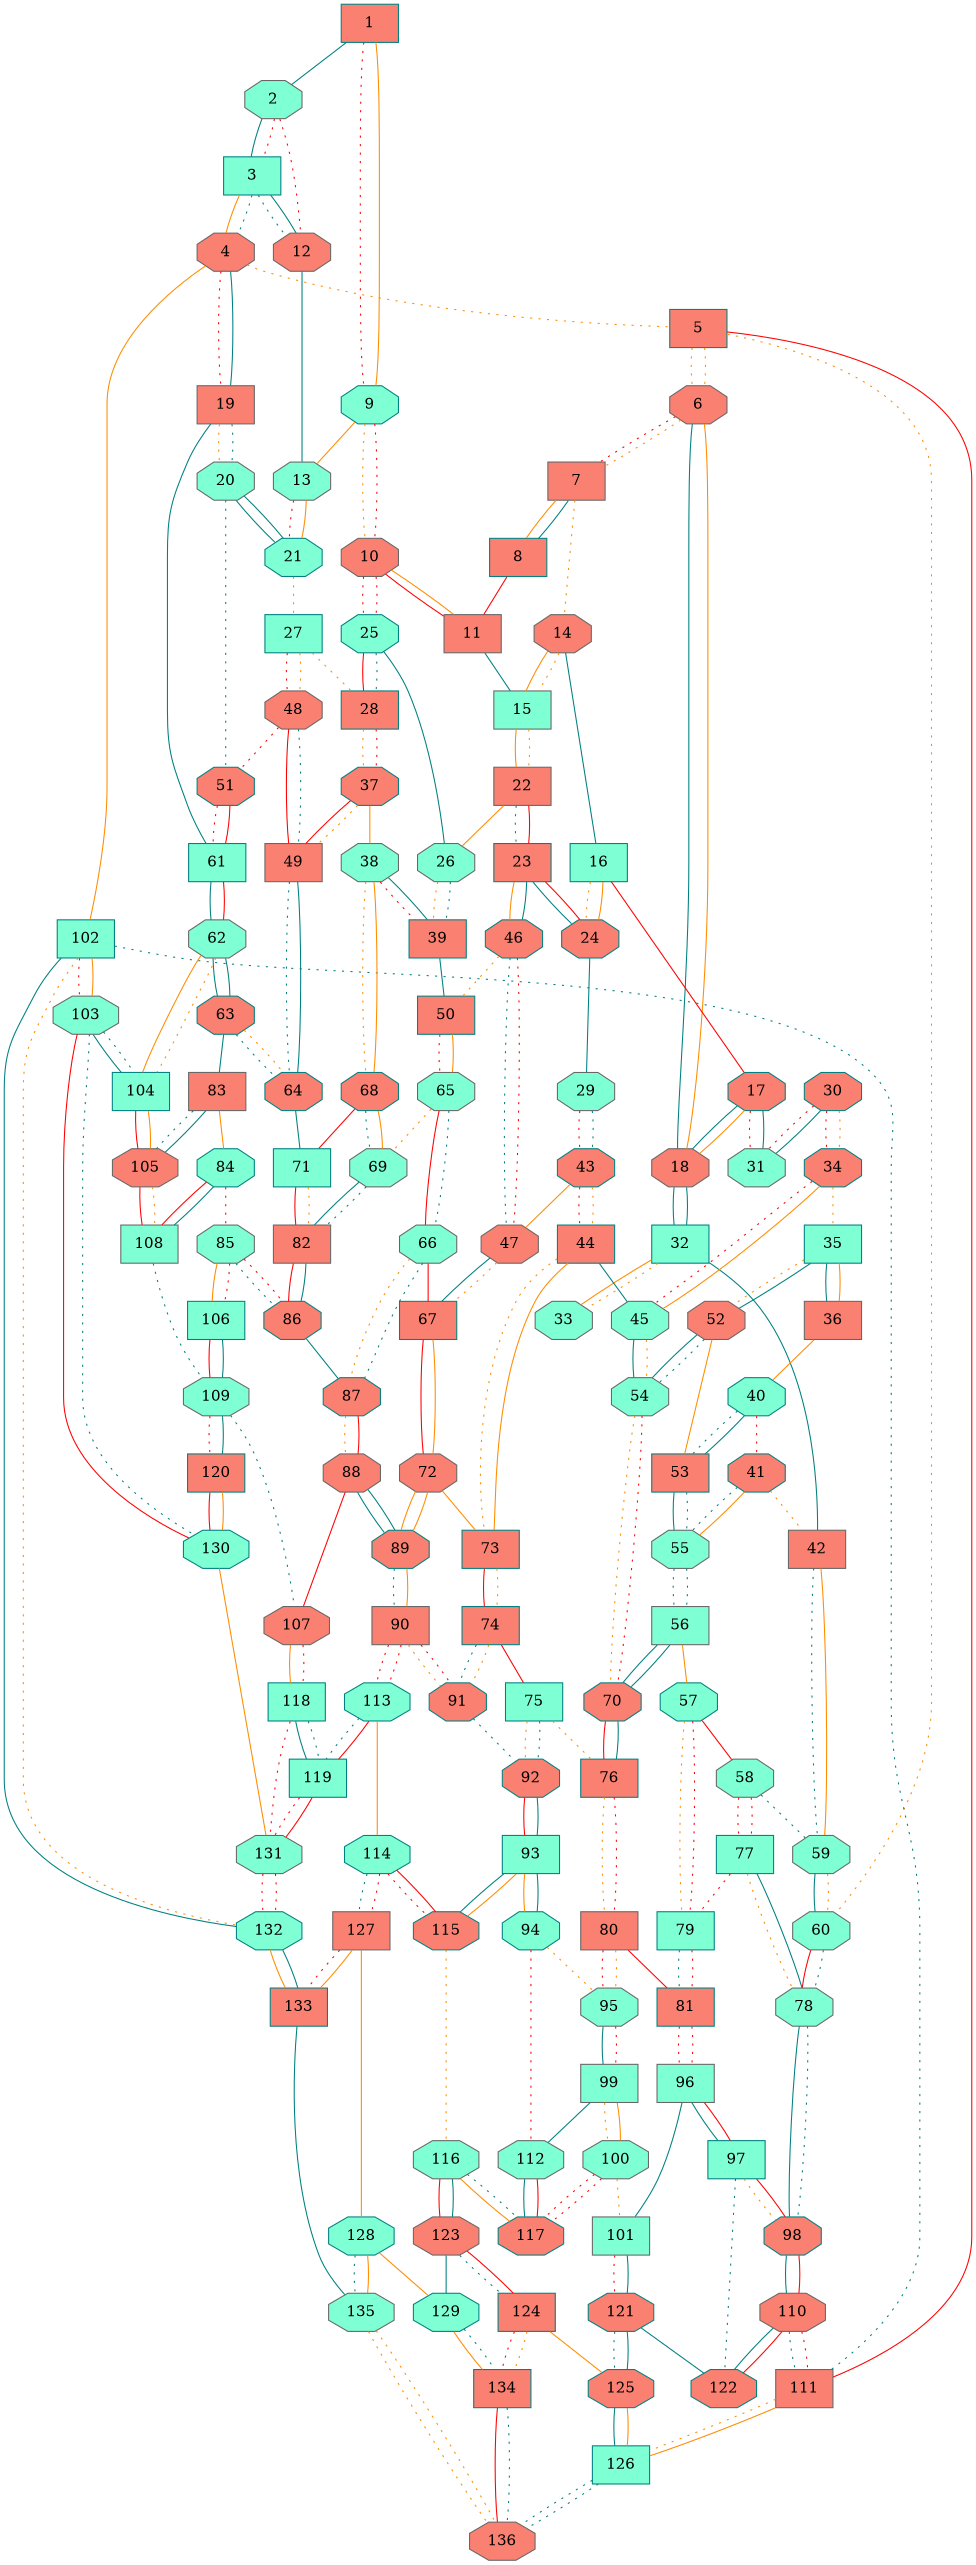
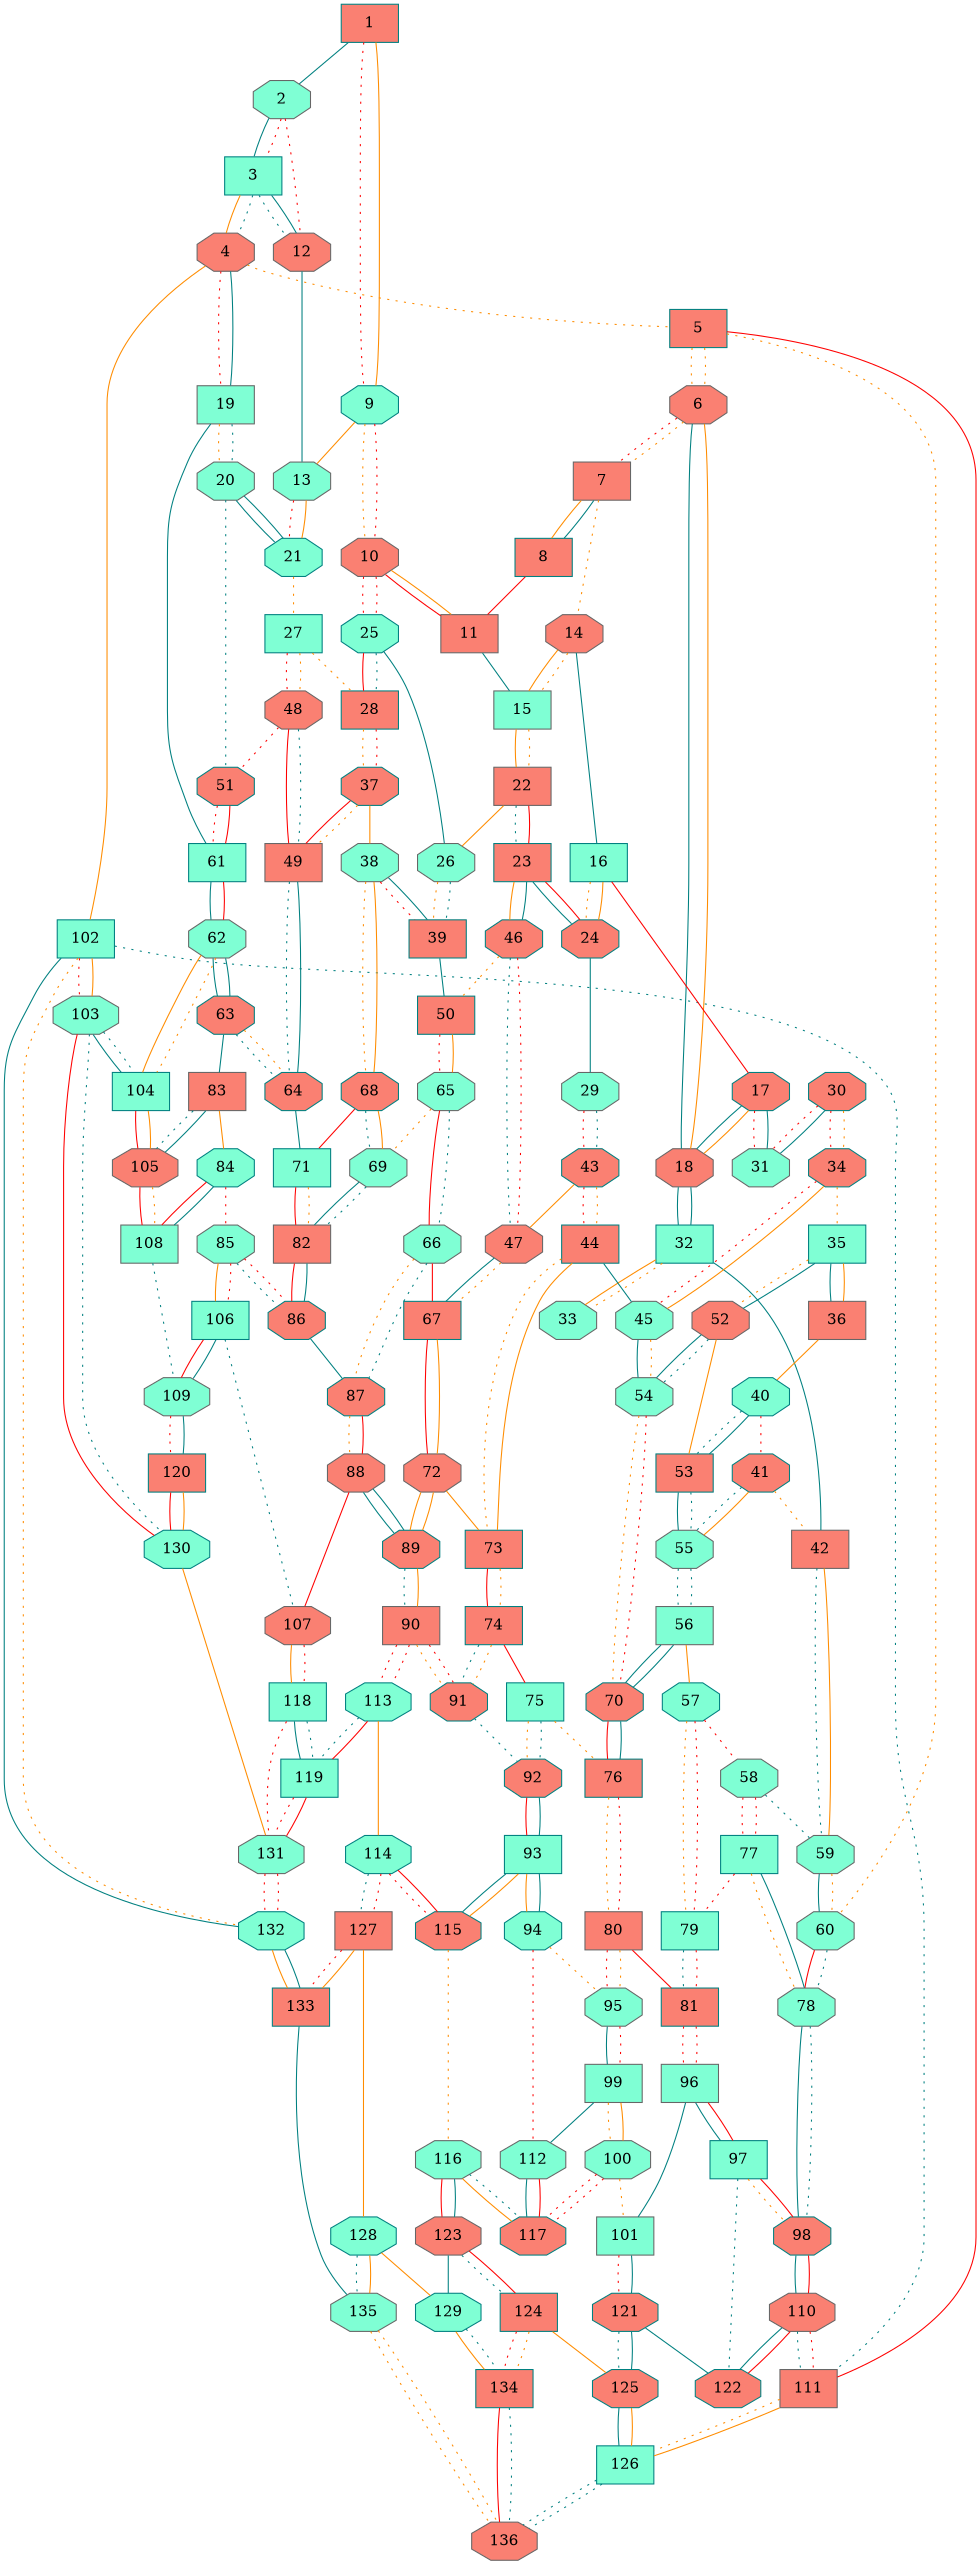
(226, 405) -> (226, 405)
(273, 1507) -> (259, 1473)
(717, 1740) -> (720, 1740)
